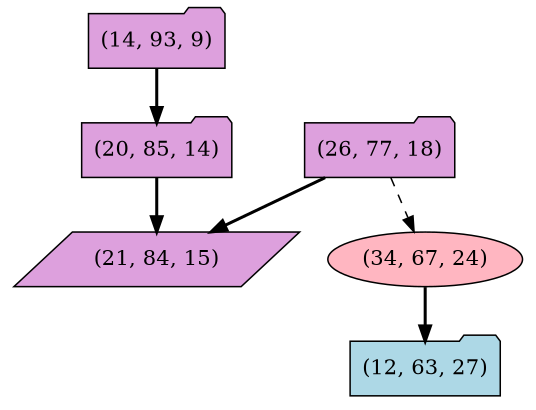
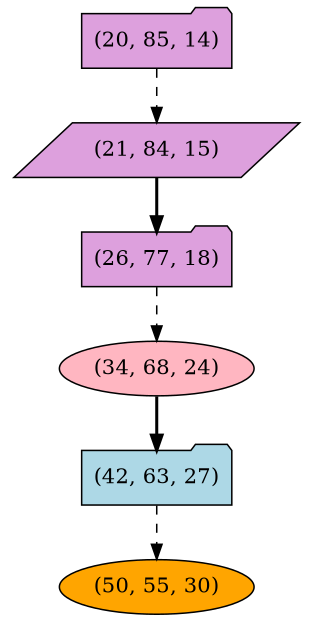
(157, 41) -> none
(157, 197) -> (157, 88)
(275, 201) -> (157, 197)
(425, 259) -> (157, 369)
(425, 369) -> (157, 478)
none -> (157, 587)
